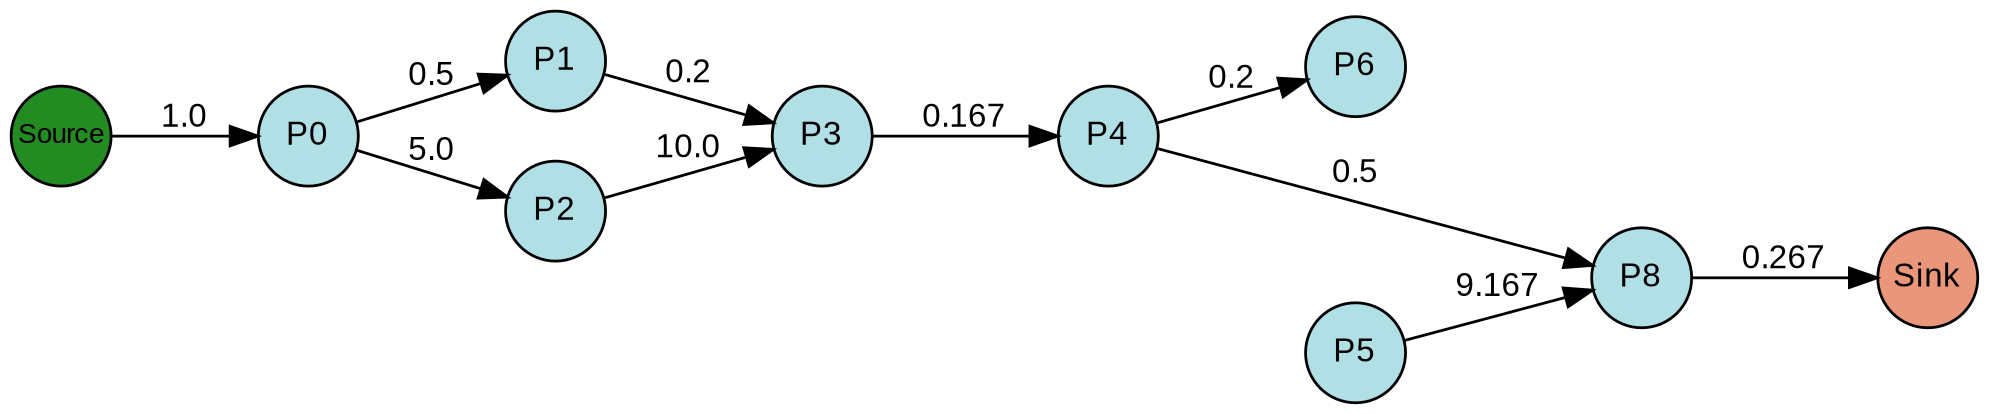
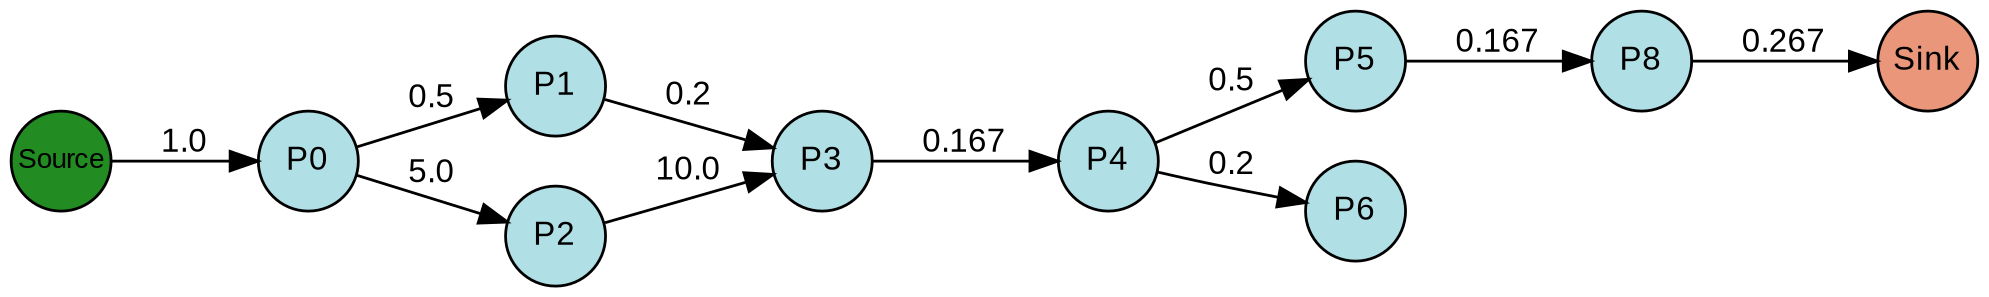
(1361, 203) -> (1219, 117)
(1499, 288) -> (1499, 43)
